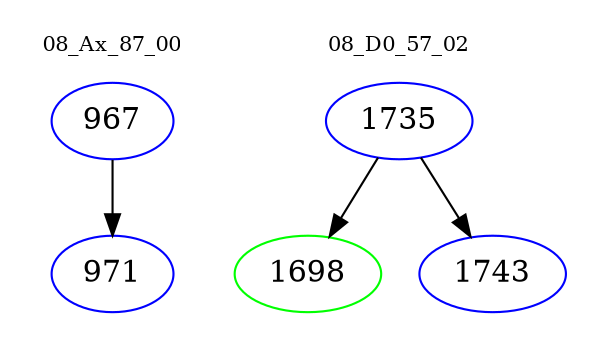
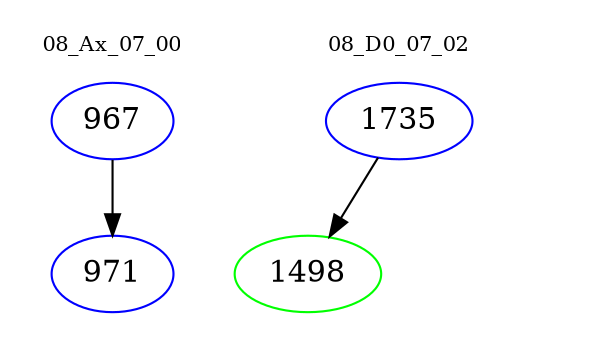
(113, 46) -> (113, 46)
(399, 46) -> (399, 46)
(308, 274) -> (308, 274)
(493, 274) -> none
